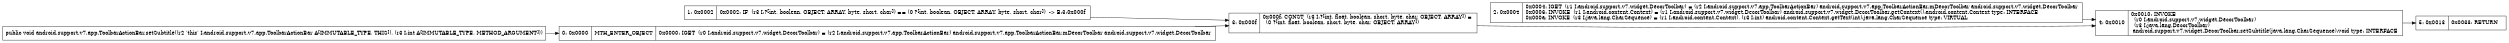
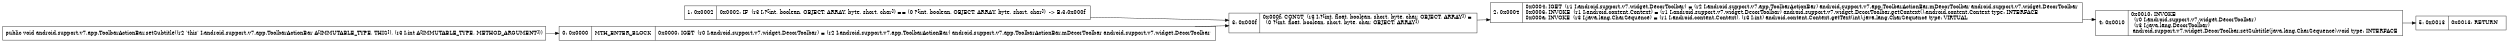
(2477, 23) -> (2477, 23)
(1784, 28) -> (1482, 20)
(624, 33) -> (623, 33)
